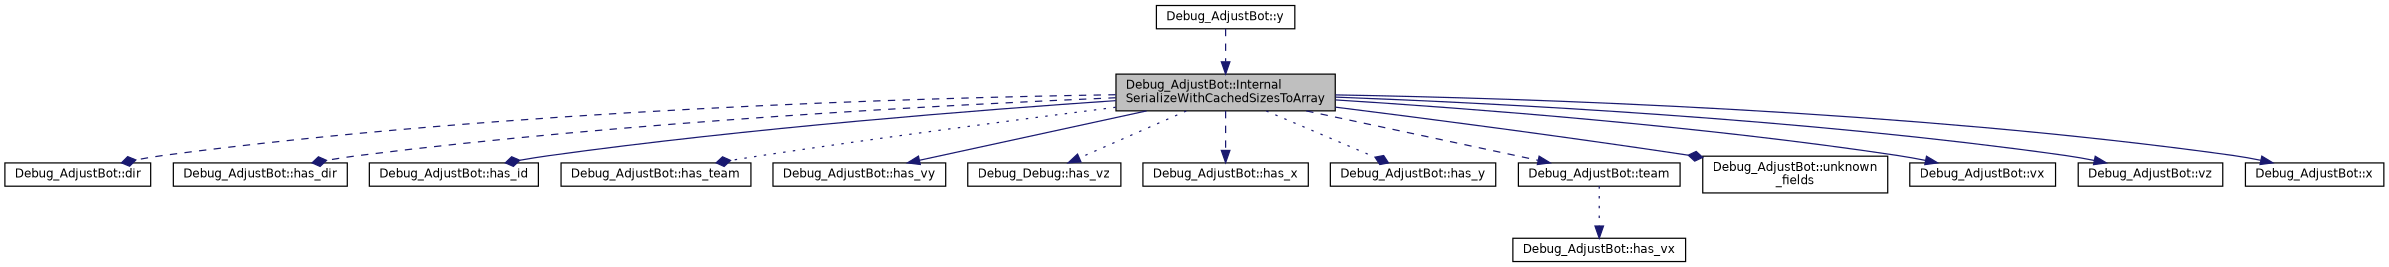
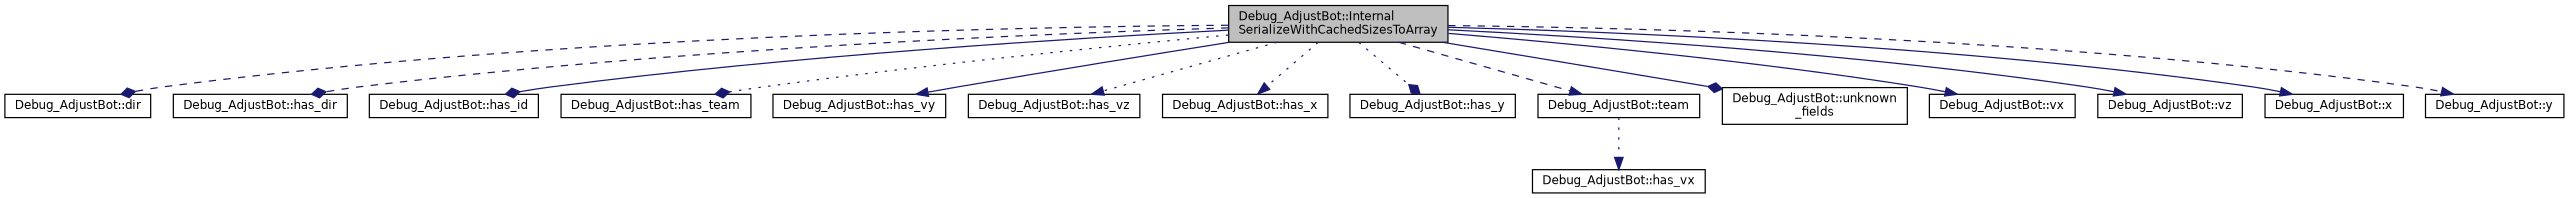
(1226, 45) -> (1946, 43)
(1226, 131) -> (1293, 64)
(1044, 175) -> (1054, 106)
